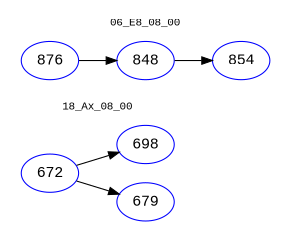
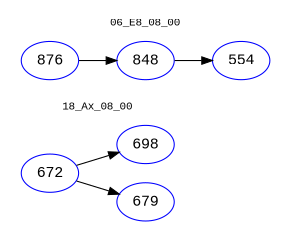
(241, 61) -> (241, 61)
